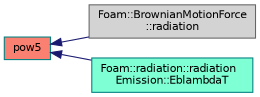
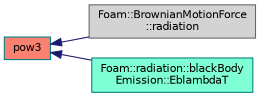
(27, 48) -> (27, 48)
(172, 75) -> (172, 75)
